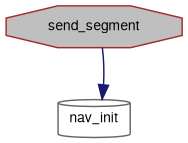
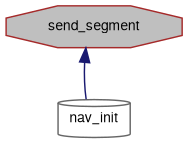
(104, 66) -> (85, 81)
